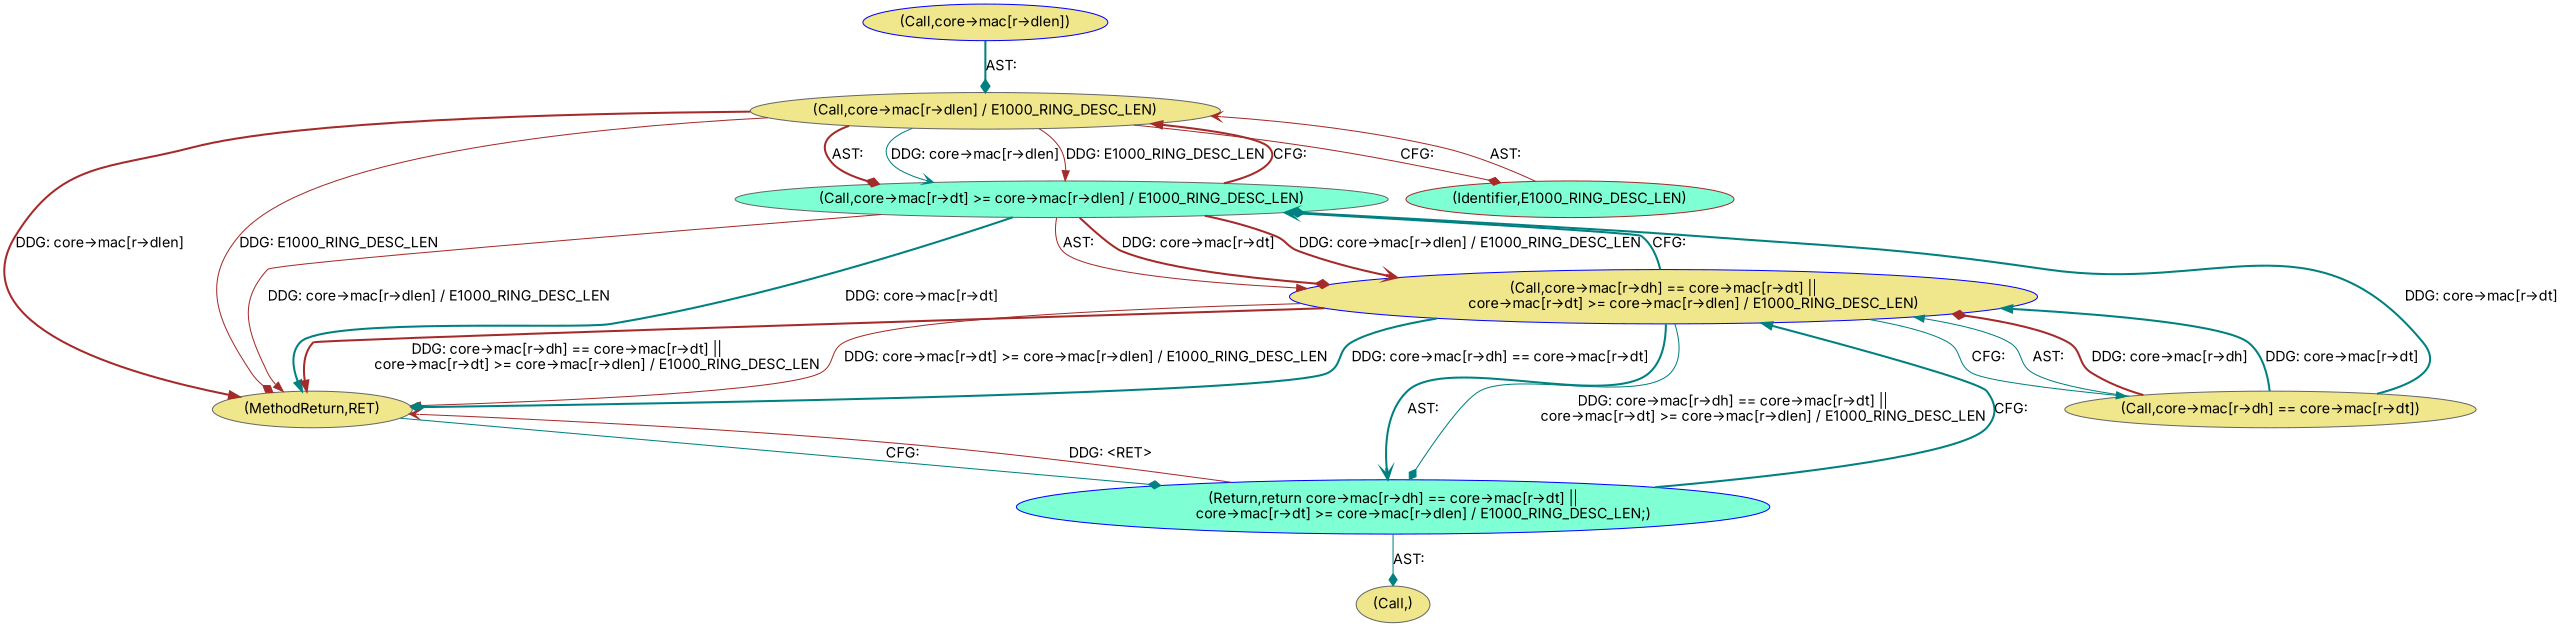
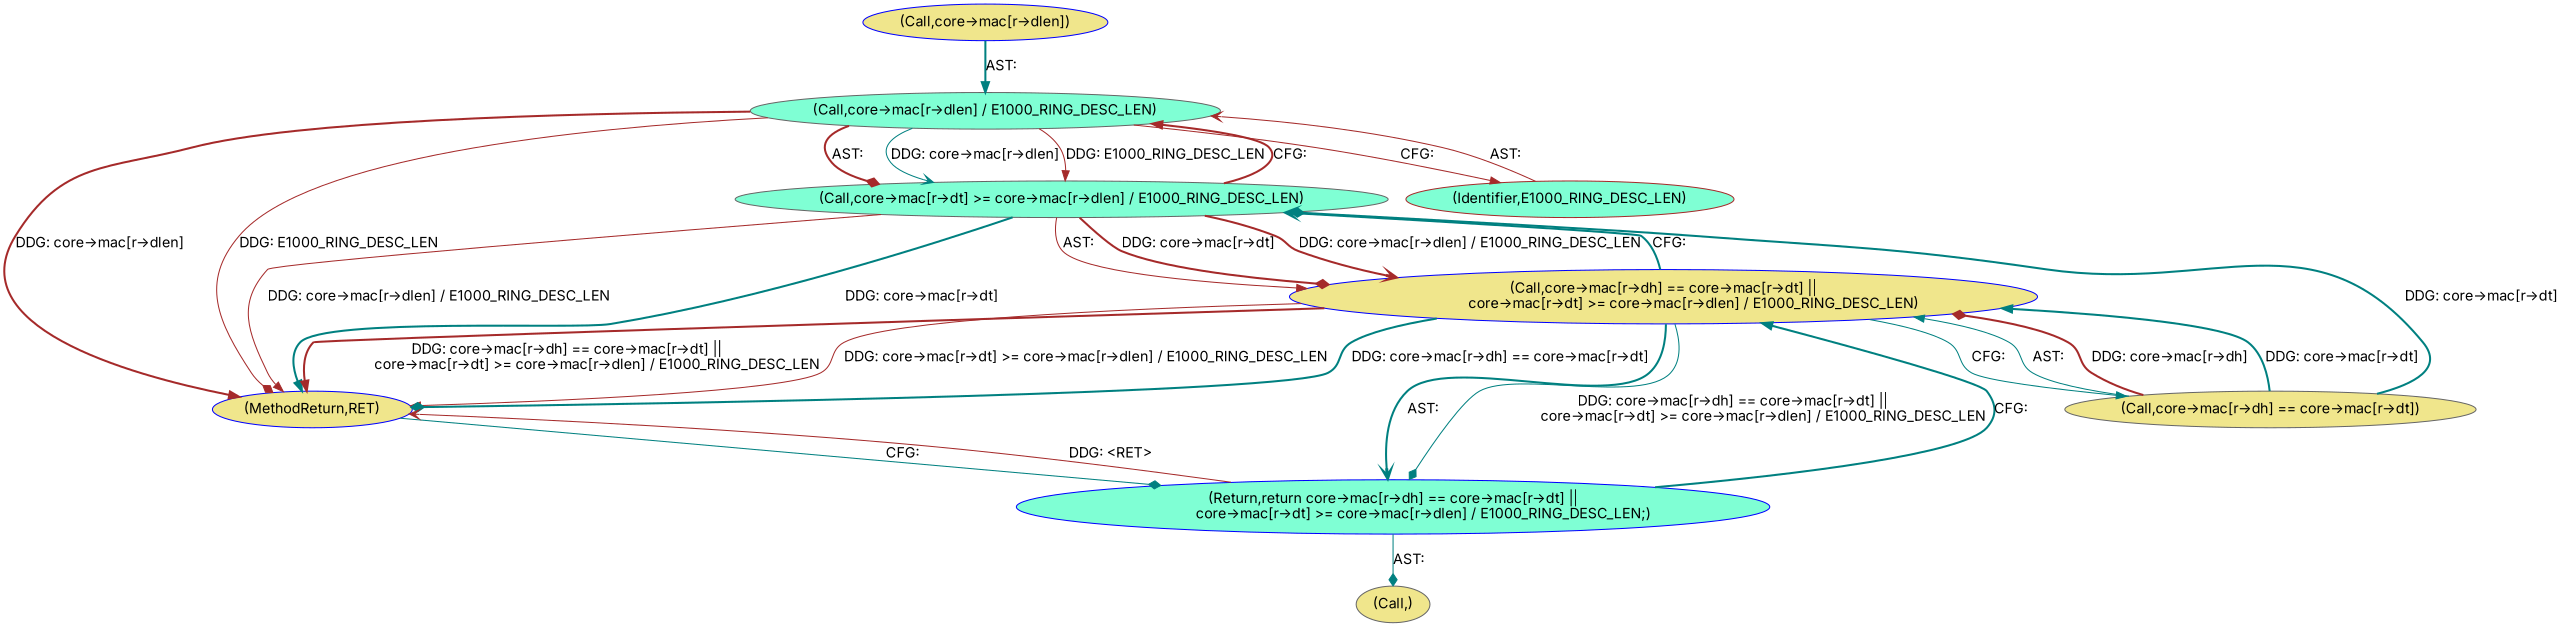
(985, 60) -> (985, 61)
(985, 111) -> (985, 111)
(1312, 147) -> (1313, 147)
(312, 409) -> (312, 409)
